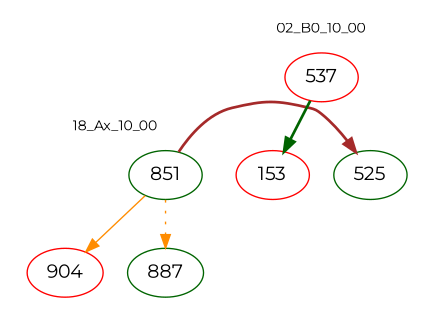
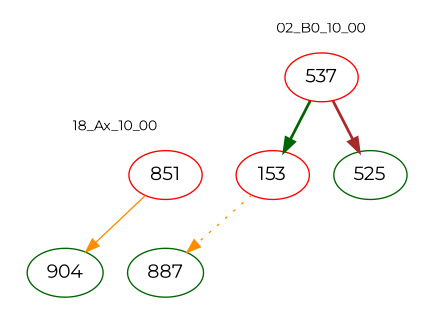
(261, 102) -> (343, 120)
(166, 175) -> (166, 175)
(166, 217) -> (224, 219)
(65, 273) -> (65, 273)
